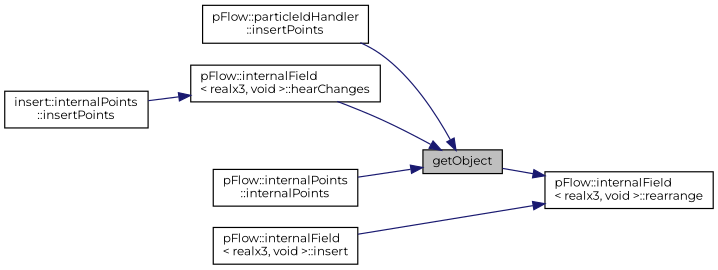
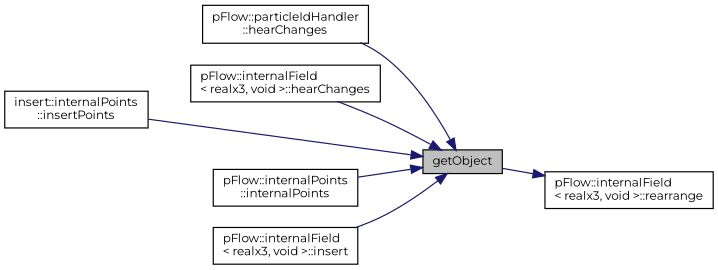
(286, 24) -> (286, 24)
(163, 99) -> (280, 137)
(445, 220) -> (398, 208)
